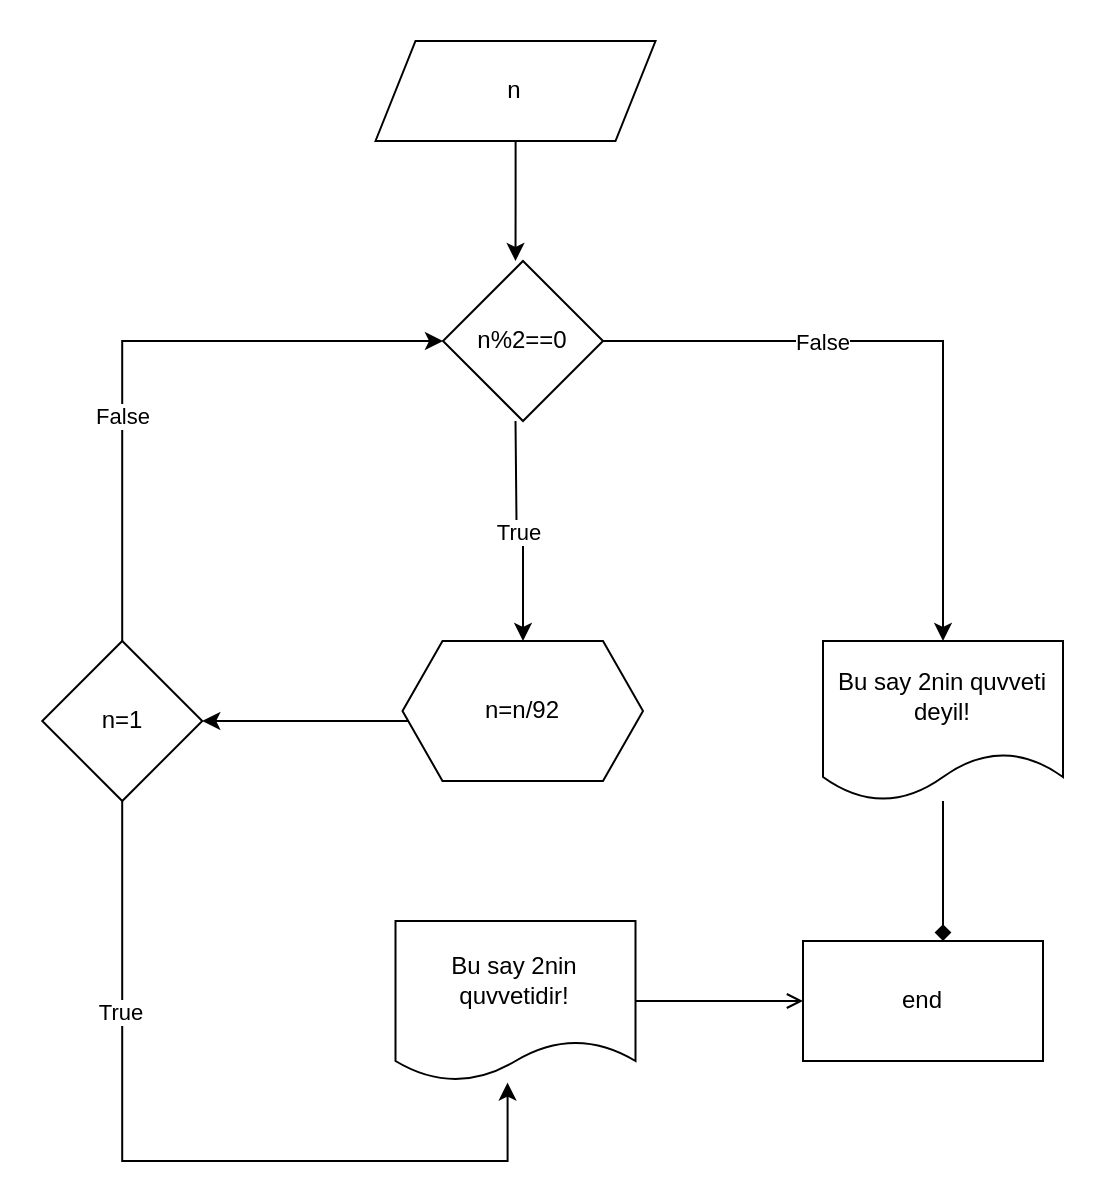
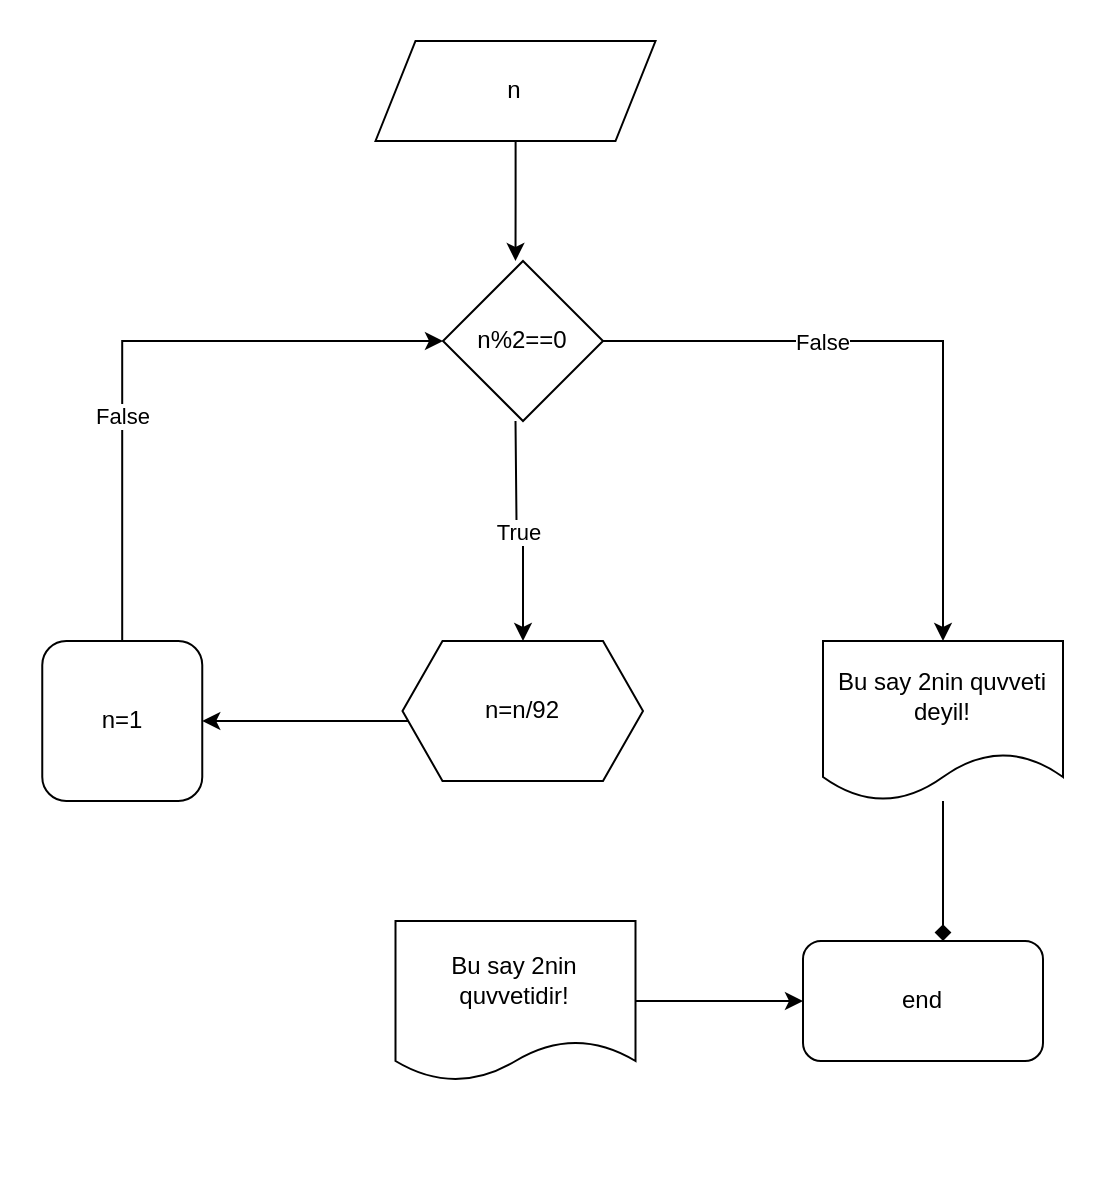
(122, 721) -> (122, 721)
(791, 1001) -> (788, 1001)
(923, 1001) -> (923, 1001)
(167, 1161) -> none
